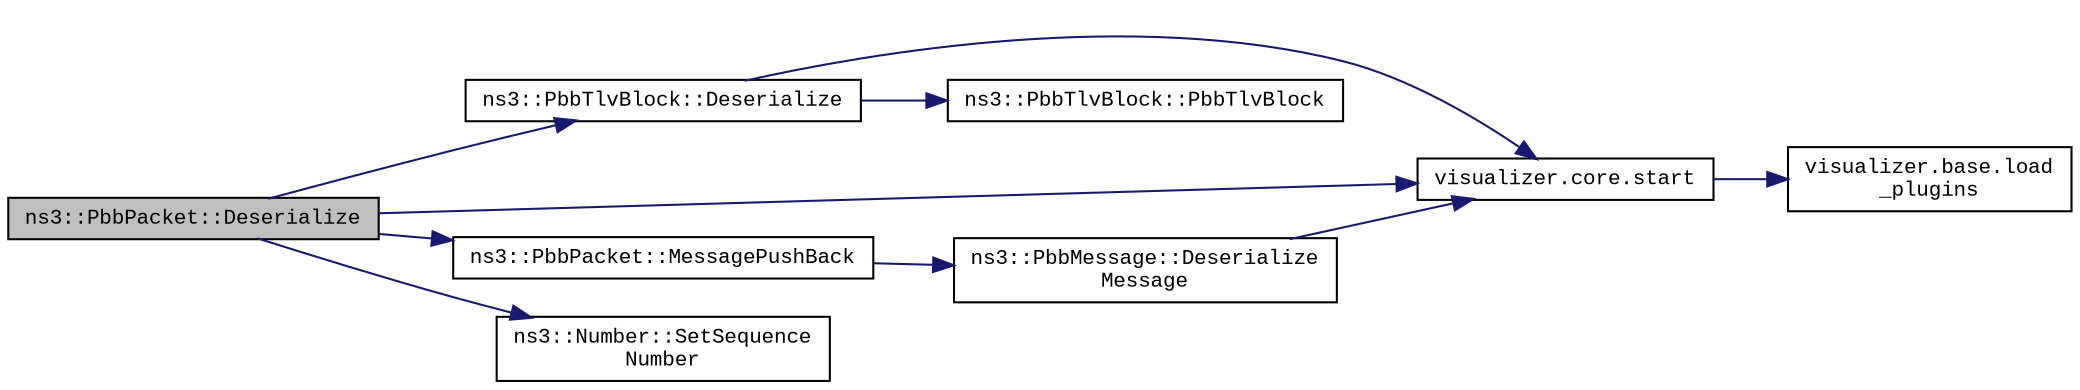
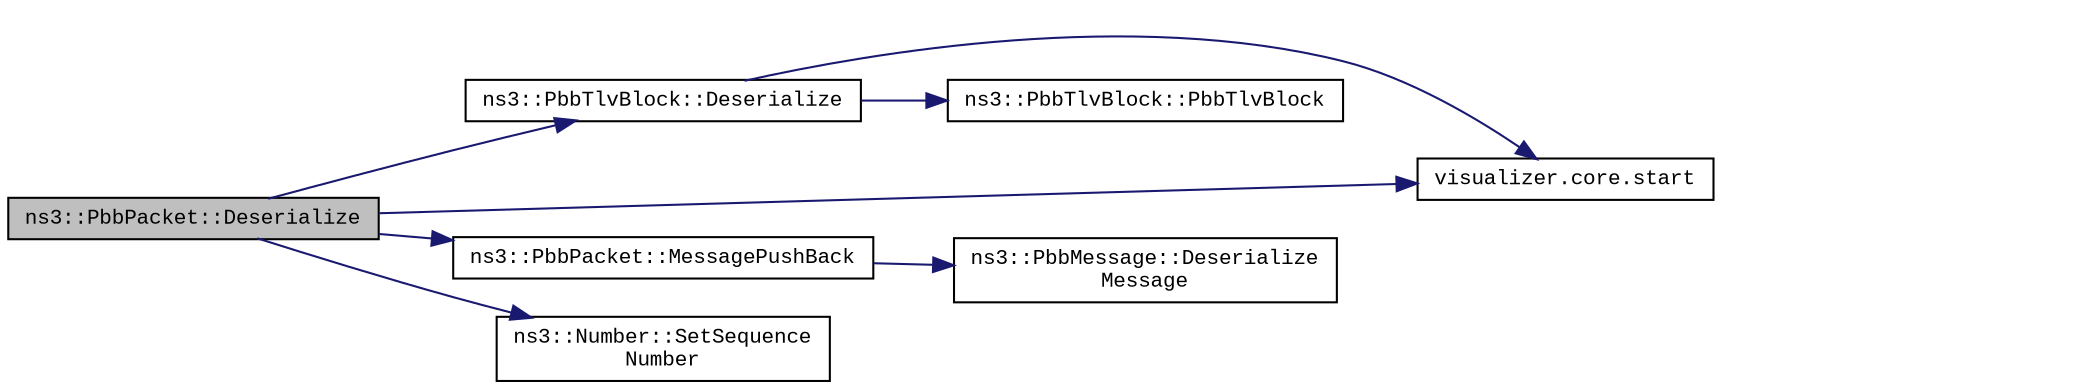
(1930, 179) -> none
(1371, 221) -> none
